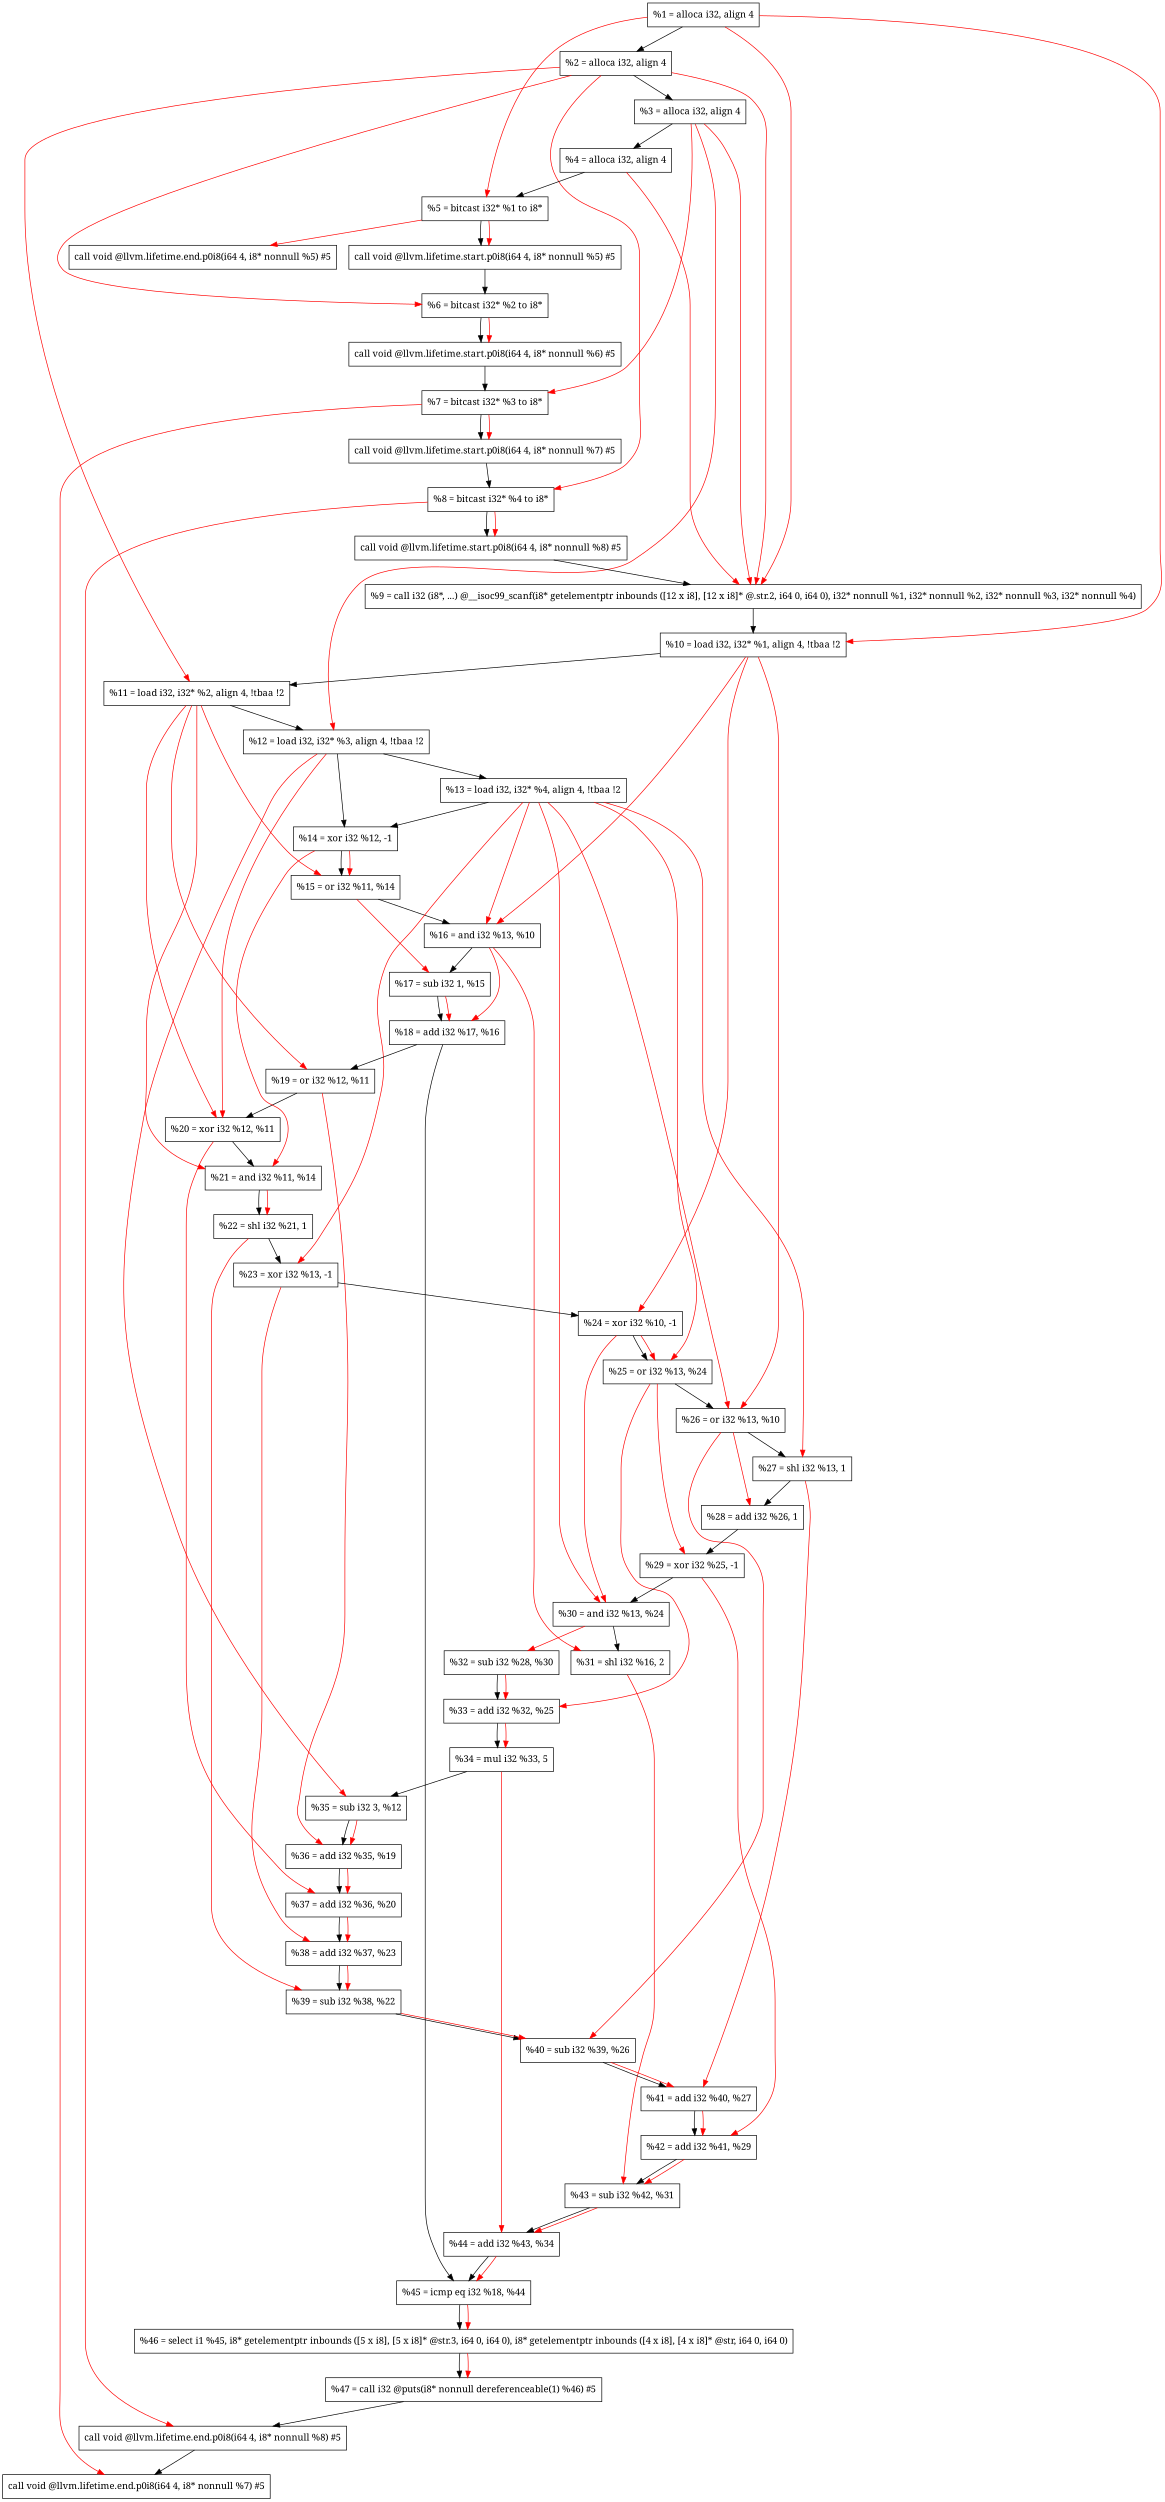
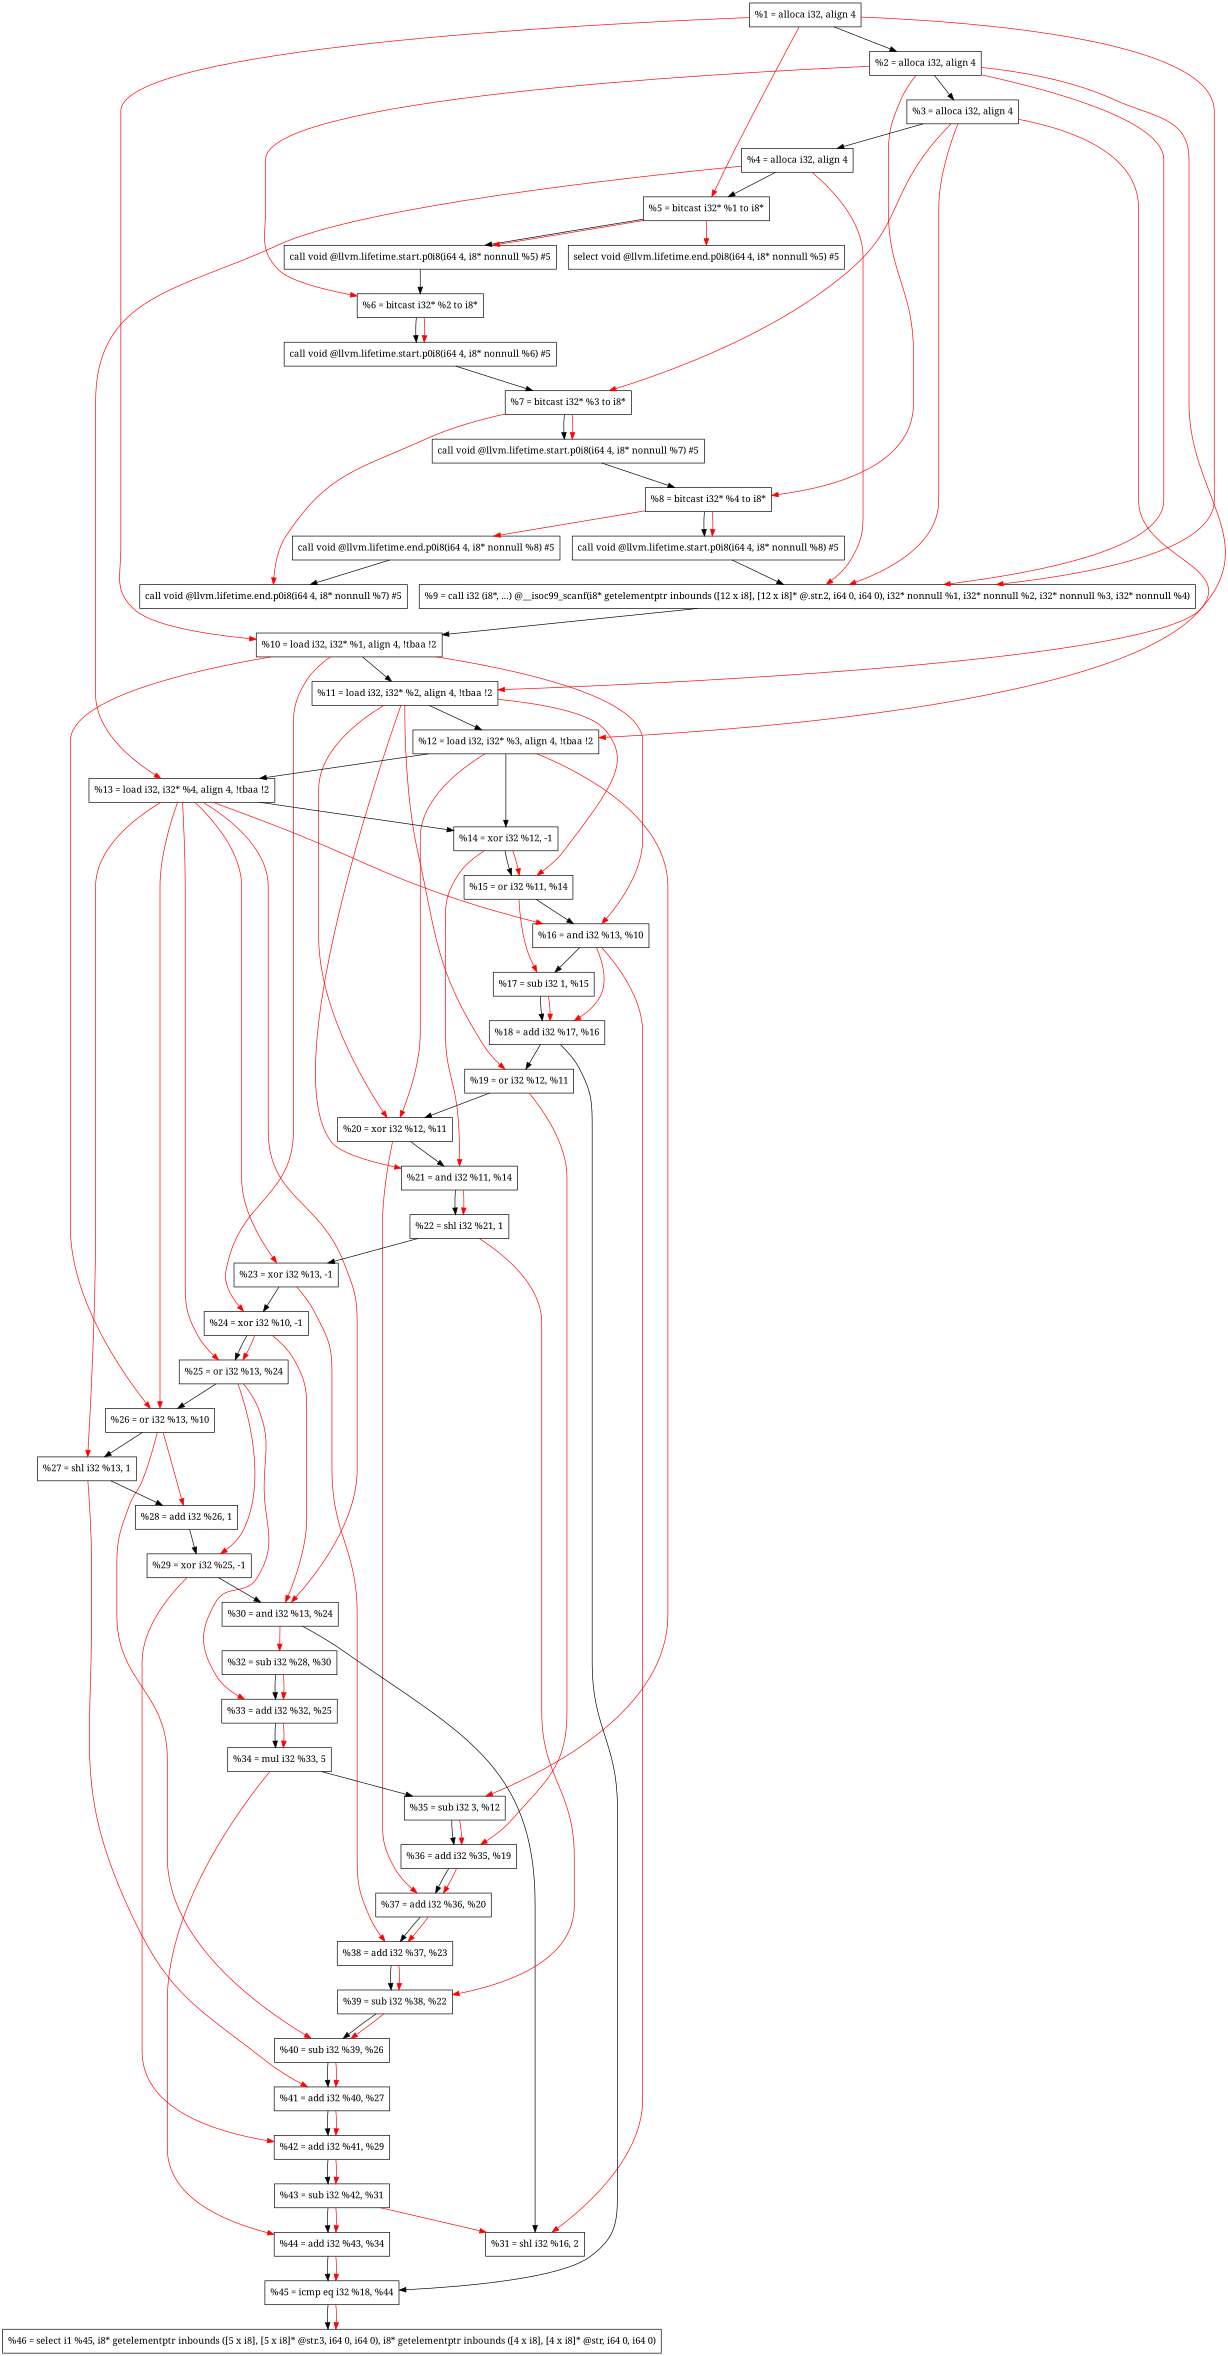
(203, 257) -> (706, 257)
none -> (192, 280)
(654, 1925) -> (430, 2219)
(464, 2390) -> none
